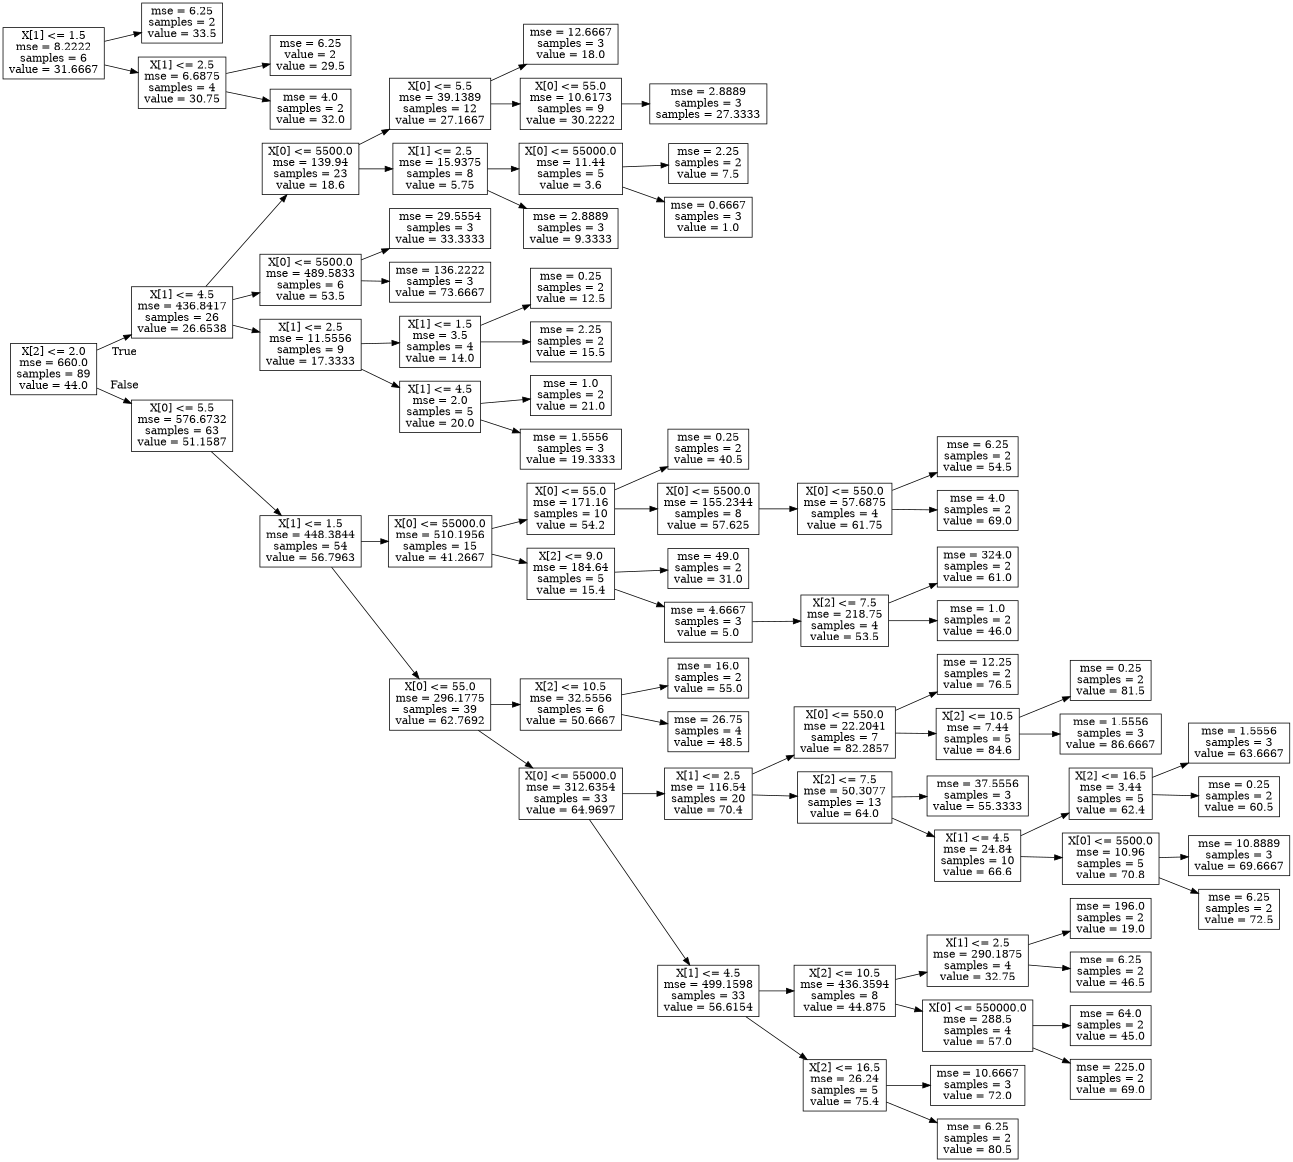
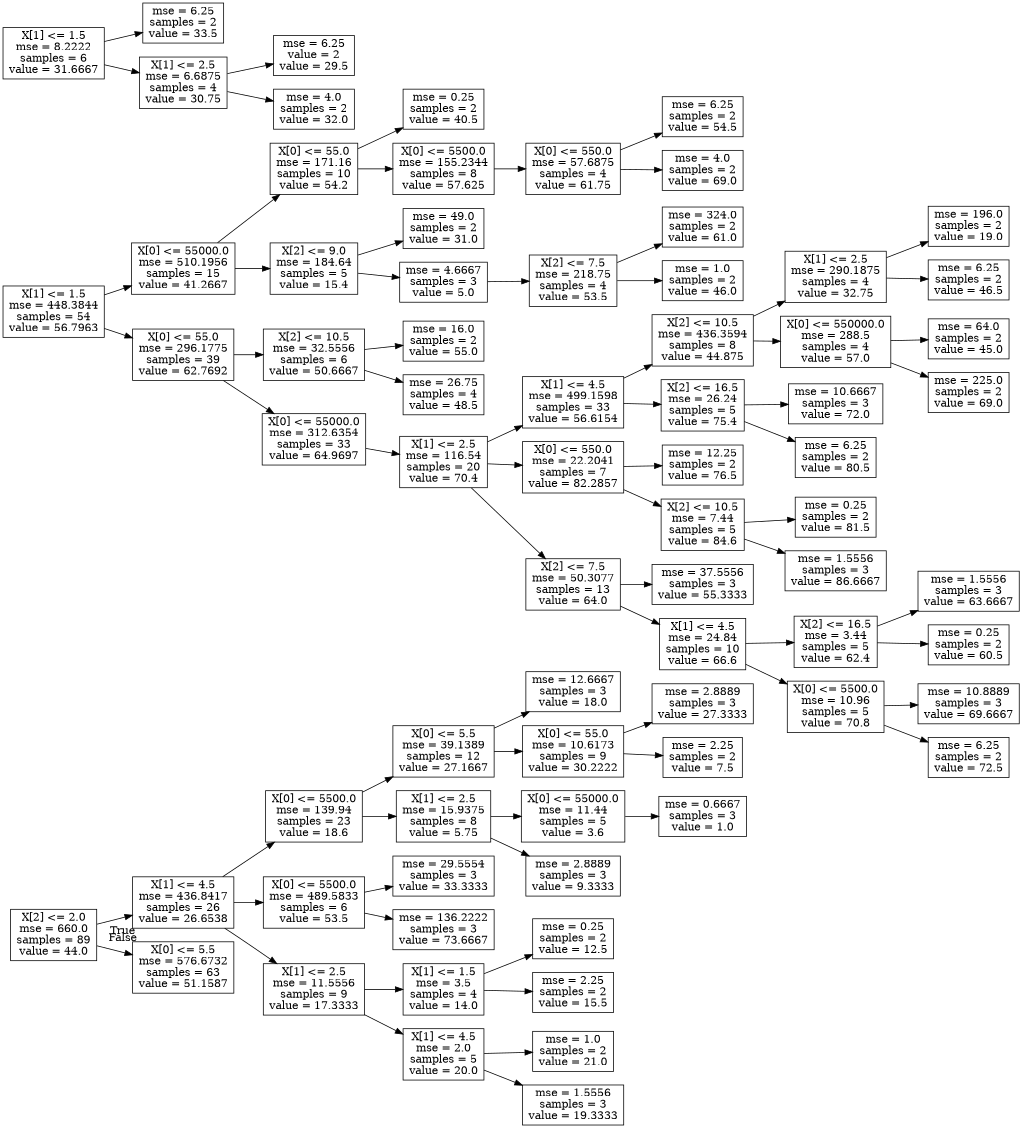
(708, 104) -> (703, 704)
(642, 166) -> (639, 754)
(243, 481) -> none
(637, 889) -> (501, 435)
